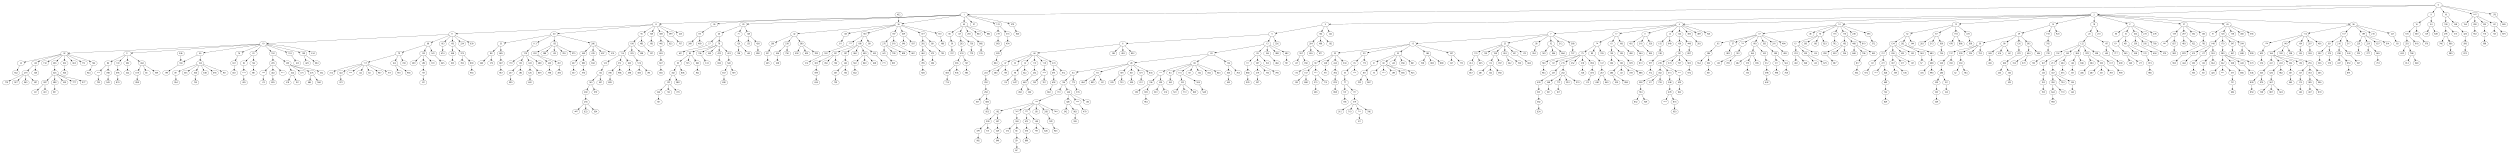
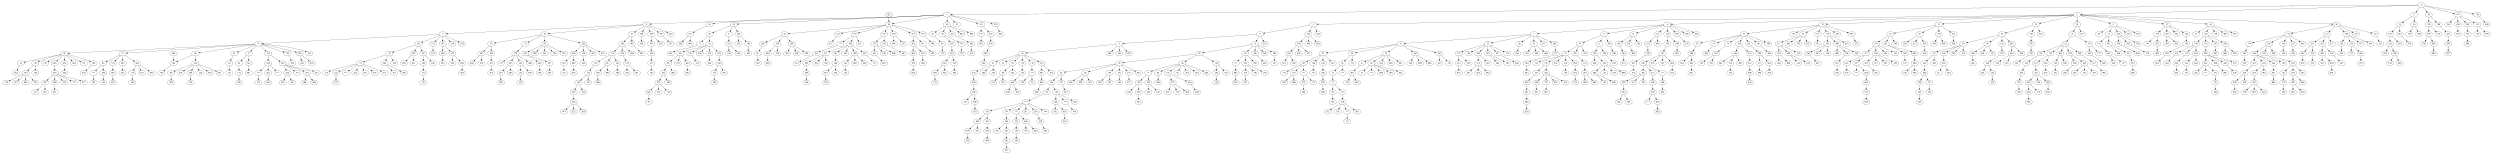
(423, 58) -> (423, 58)
(1894, 67) -> (1885, 58)
